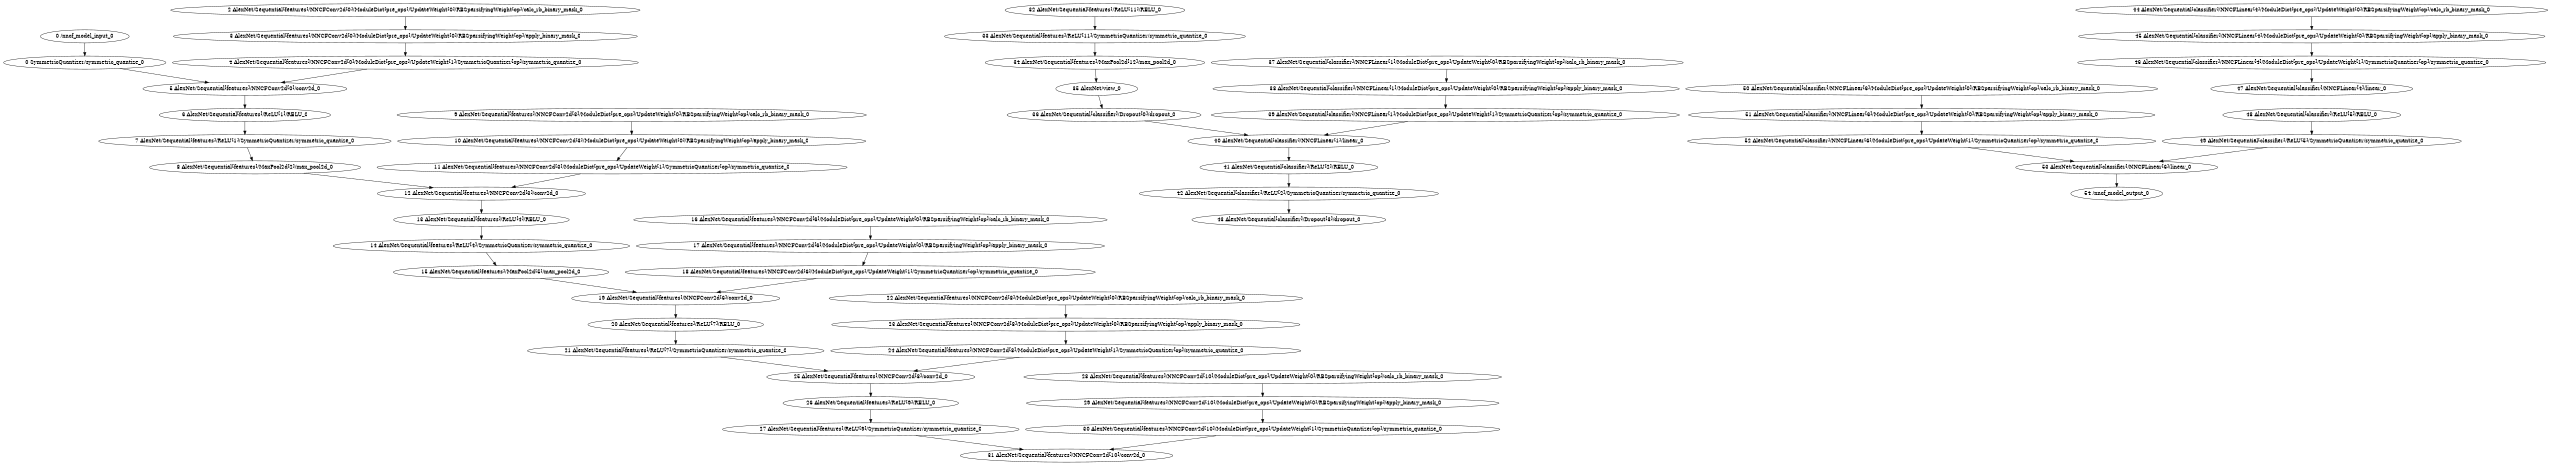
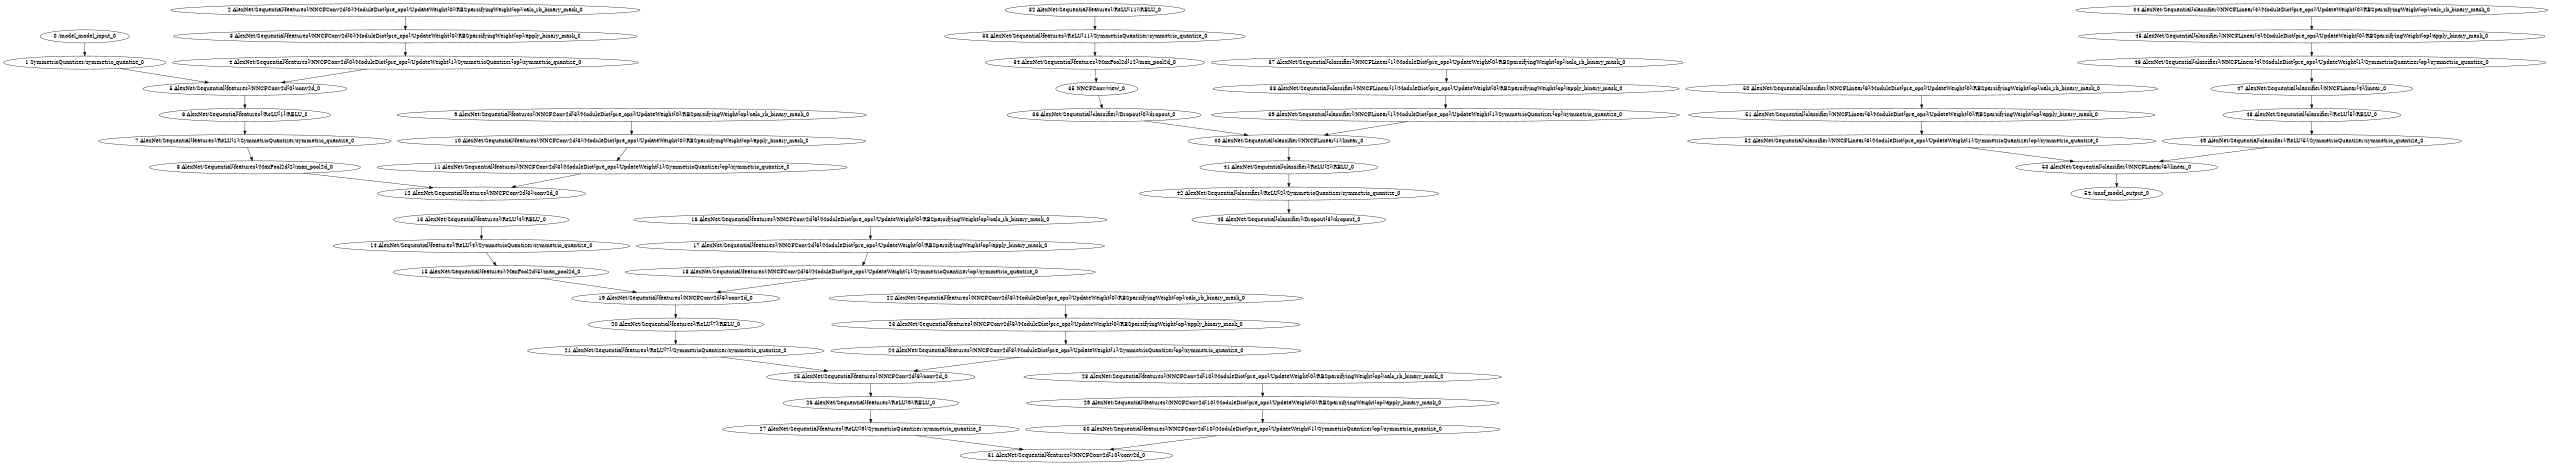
(85, 36) -> (85, 36)
(85, 63) -> (85, 63)
(1097, 89) -> (1097, 89)
none -> (2312, 100)
(481, 205) -> none
